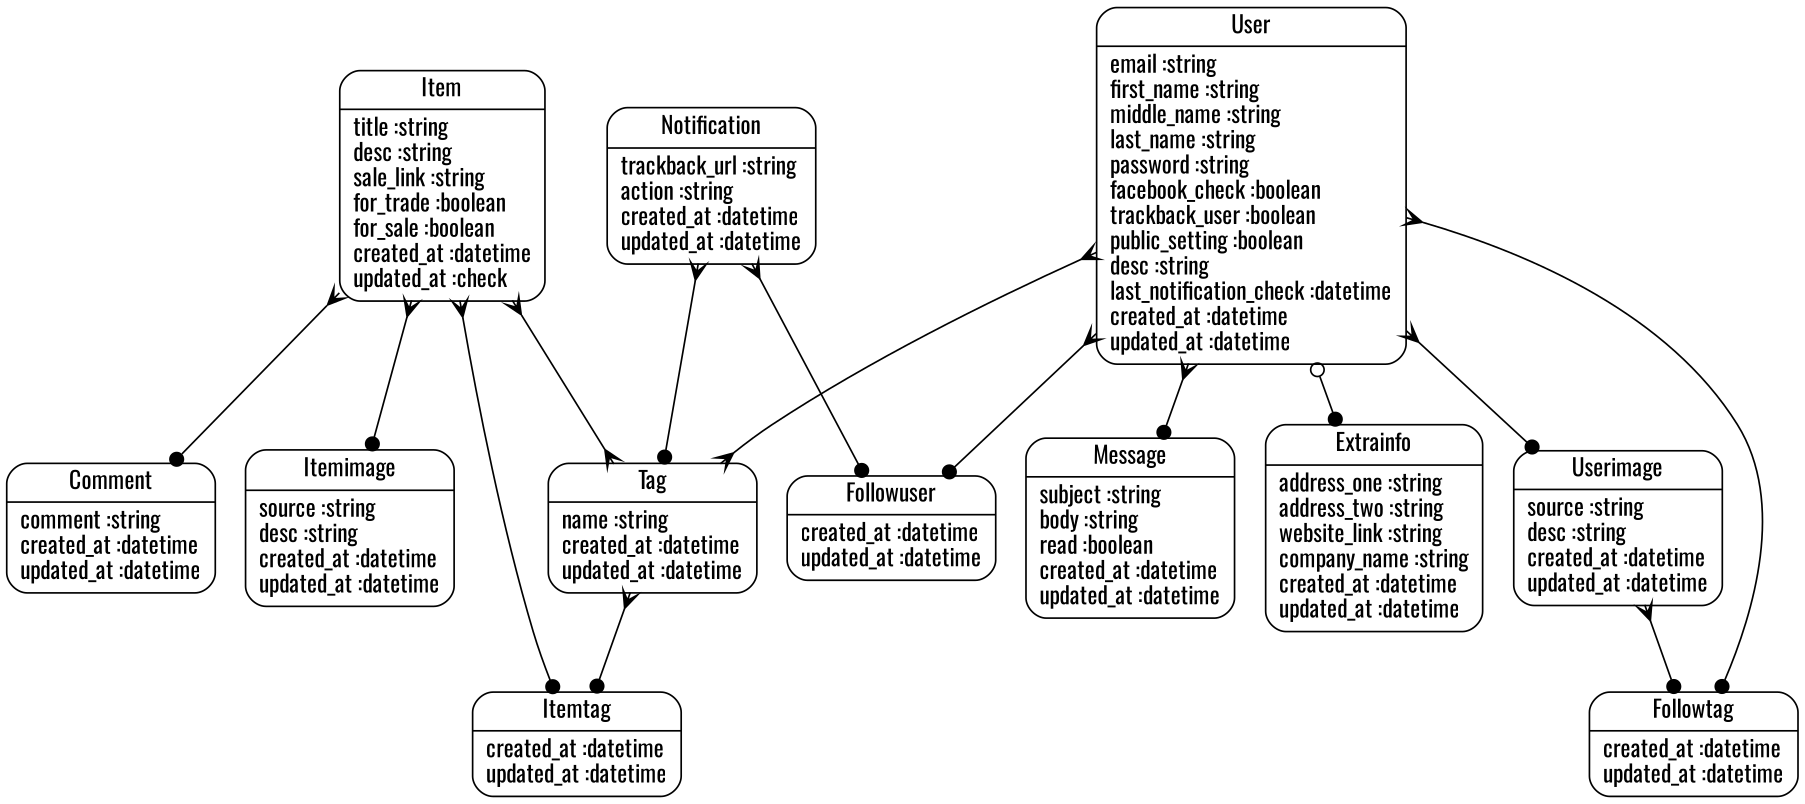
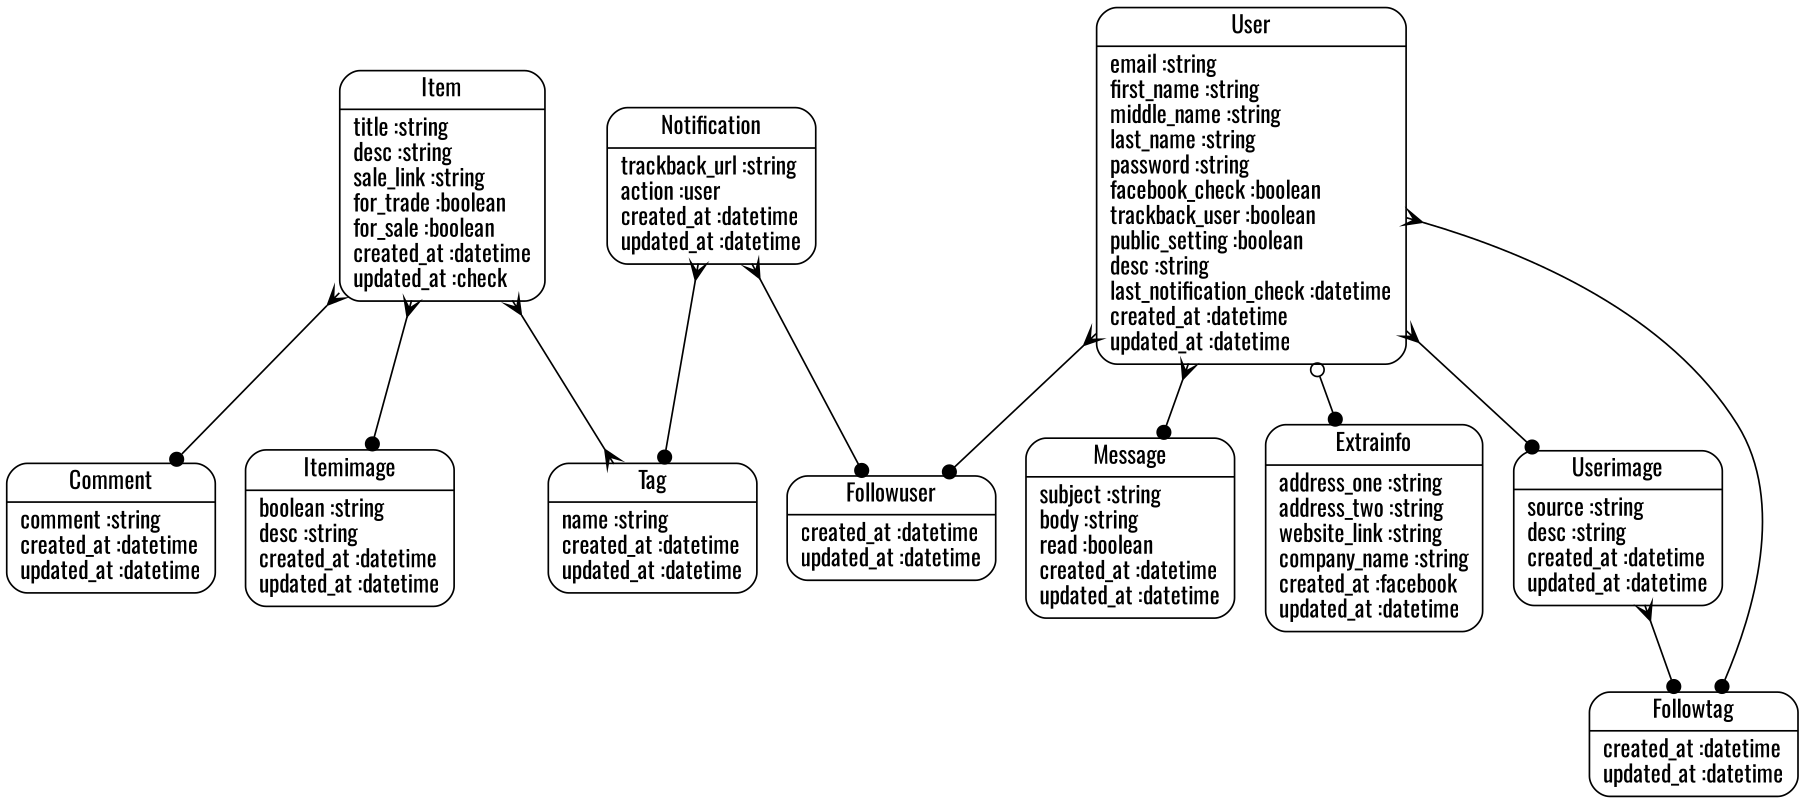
(677, 193) -> (671, 193)
(903, 348) -> none
(318, 510) -> (322, 510)
(1368, 585) -> (1368, 585)
(577, 744) -> none
